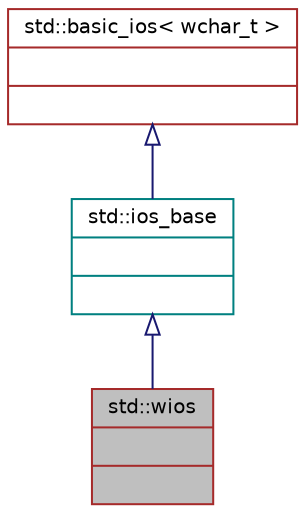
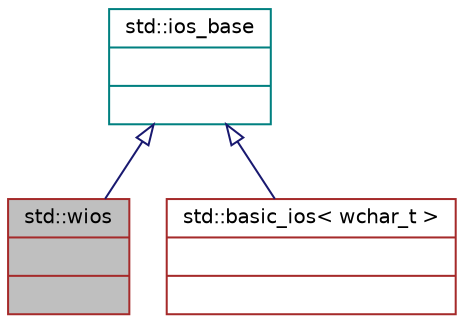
(153, 172) -> (256, 170)
